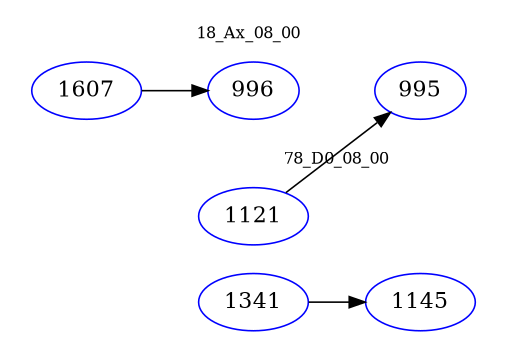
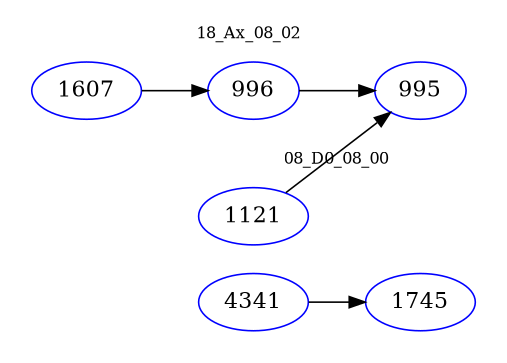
(249, 34) -> (249, 34)
none -> (329, 91)
(337, 160) -> (337, 160)
(253, 302) -> (253, 302)
(420, 302) -> (420, 302)
